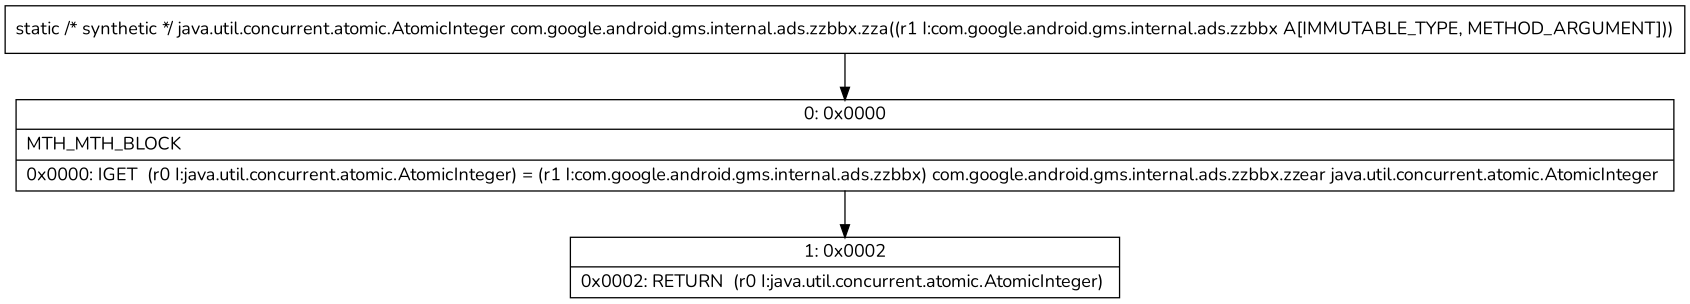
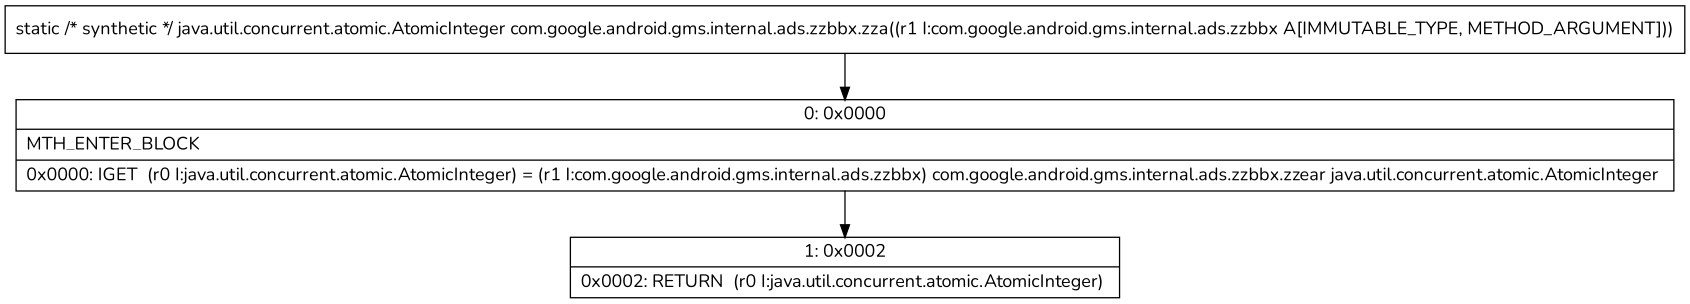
(104, 144) -> (114, 144)
